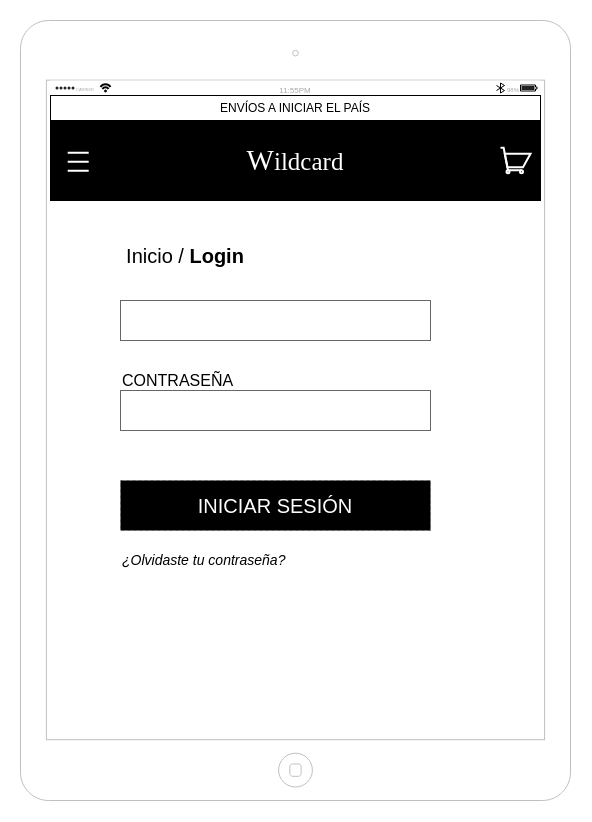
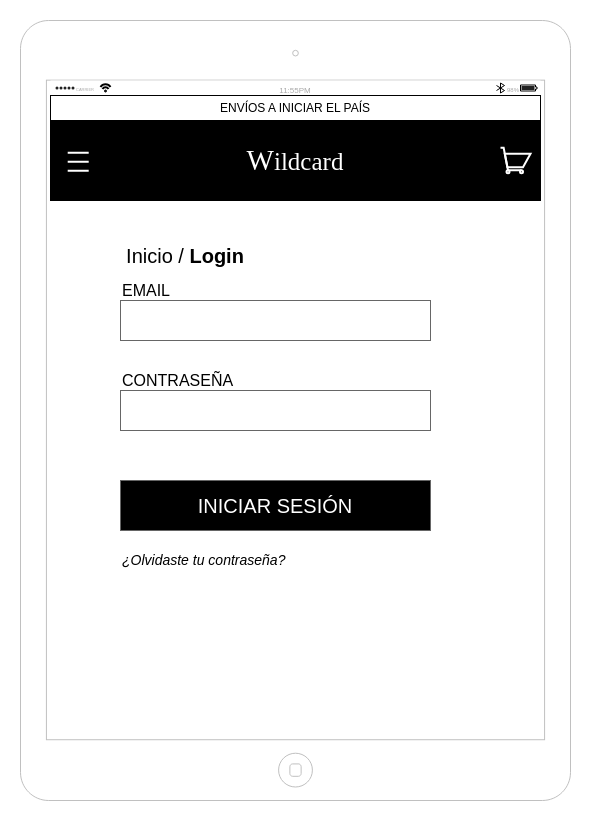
none -> (206, 291)
(276, 506) -> (276, 506)
